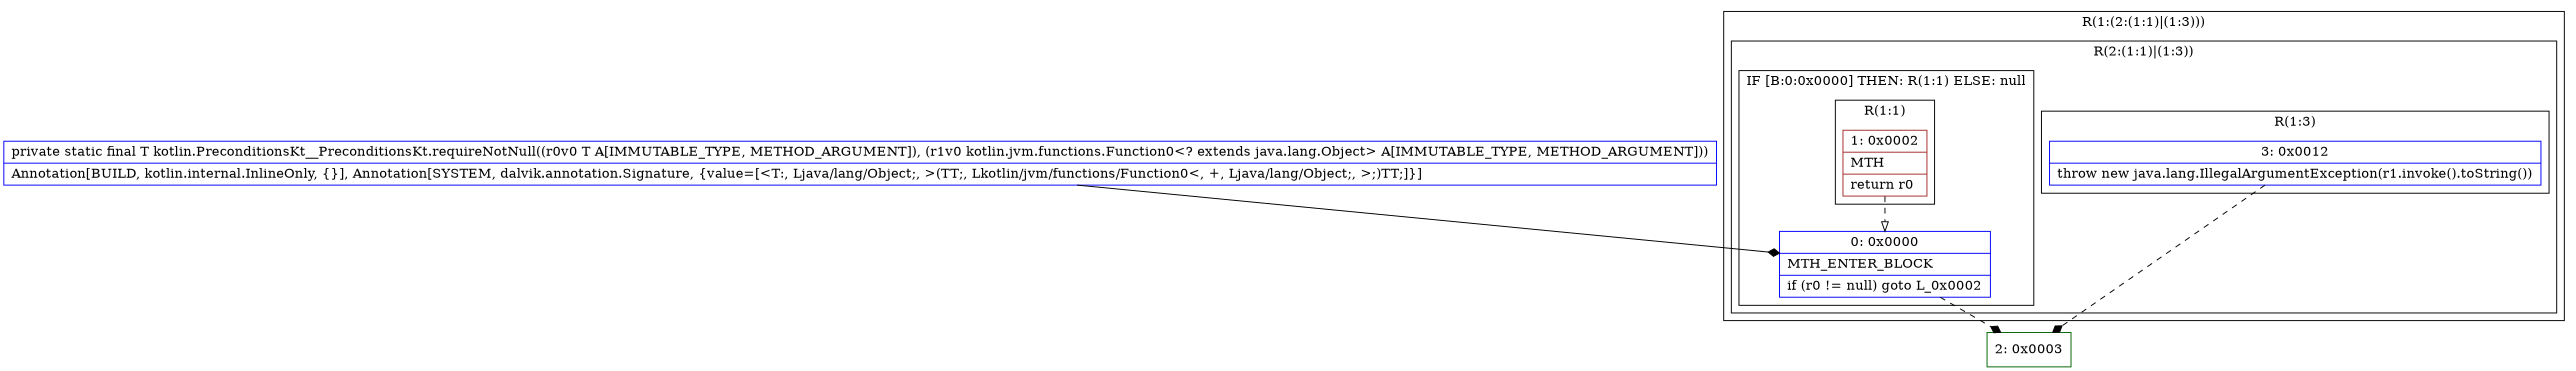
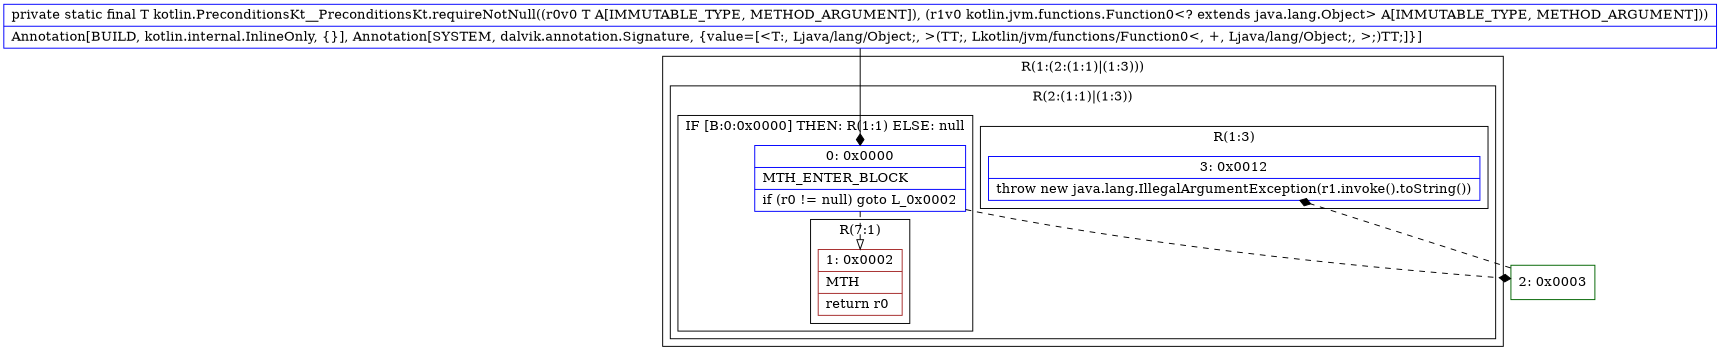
(1885, 111) -> (860, 230)
(1885, 210) -> (860, 226)
(2164, 255) -> (1411, 236)
